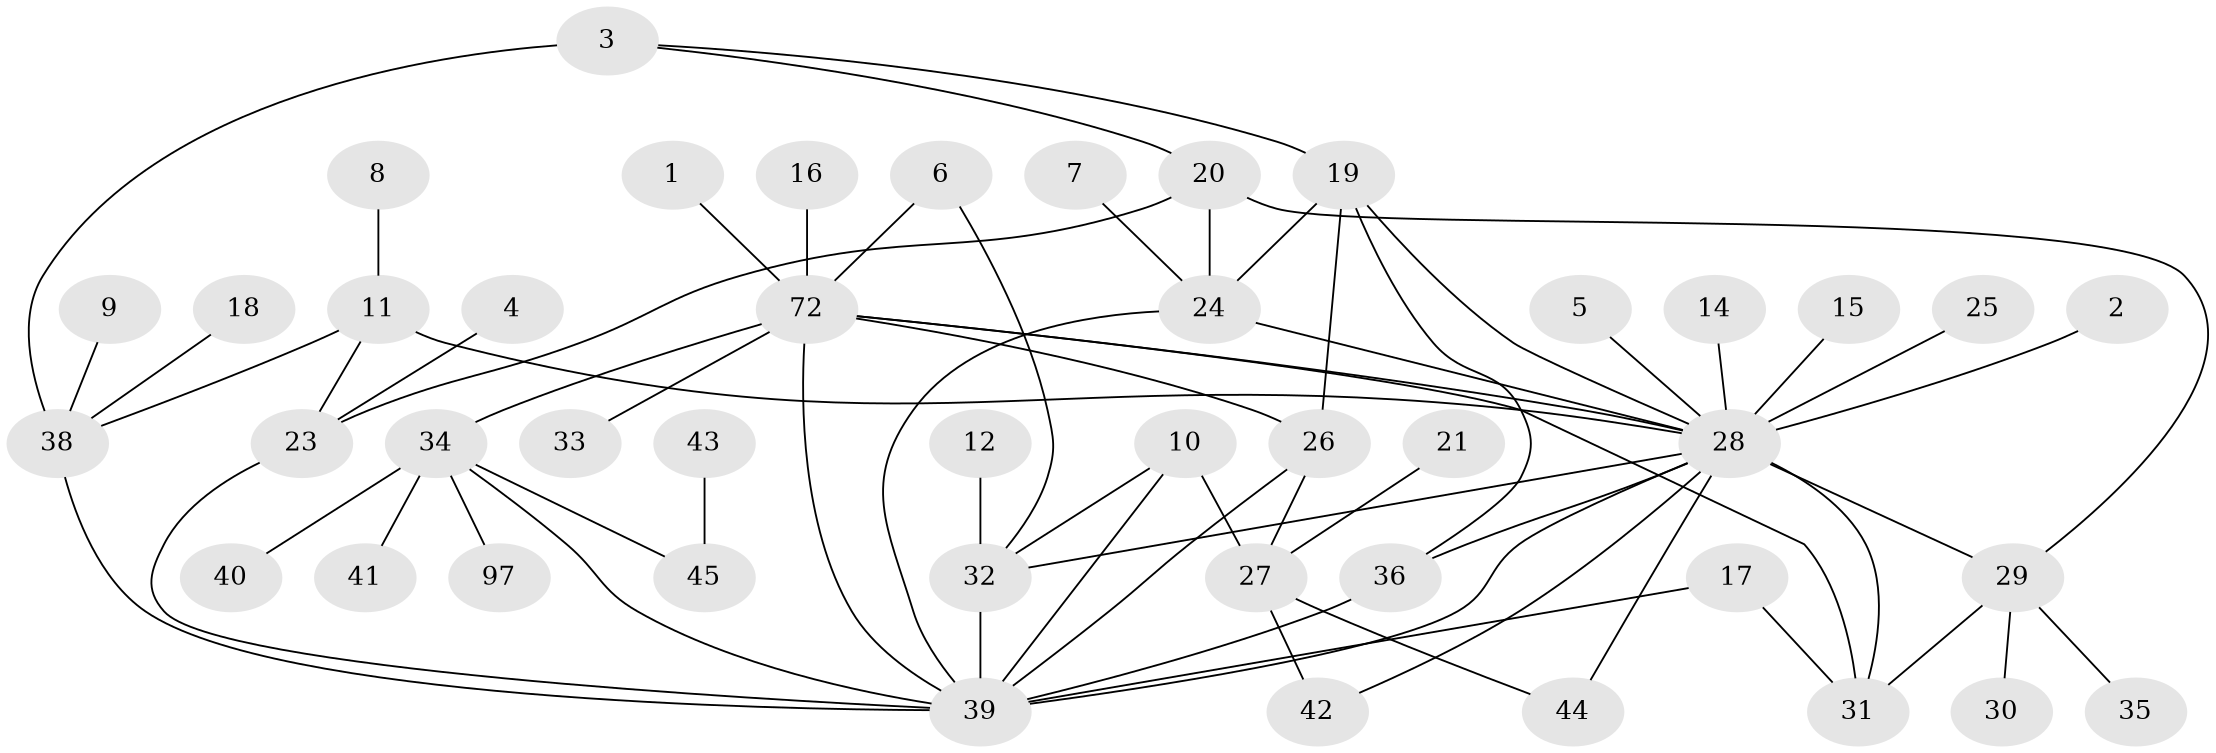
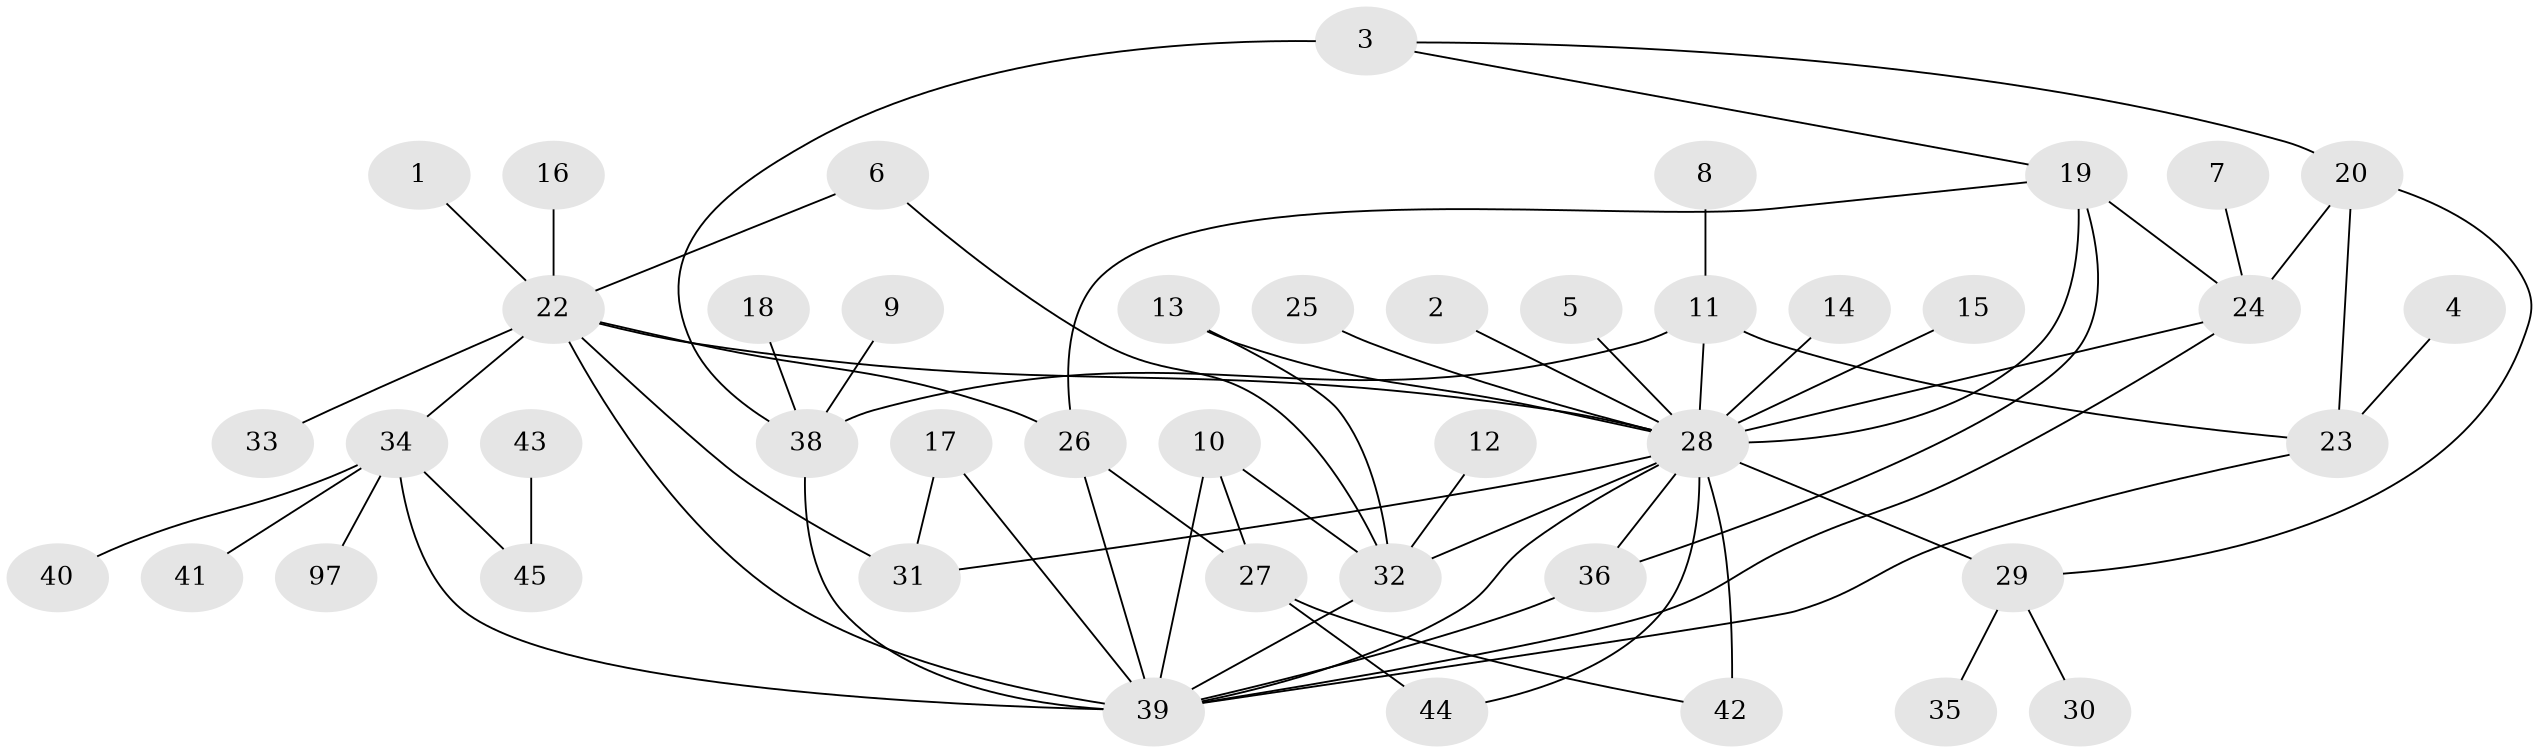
(807, 309) -> (554, 309)
none -> (1169, 309)
(1454, 444) -> none
(1935, 645) -> none
